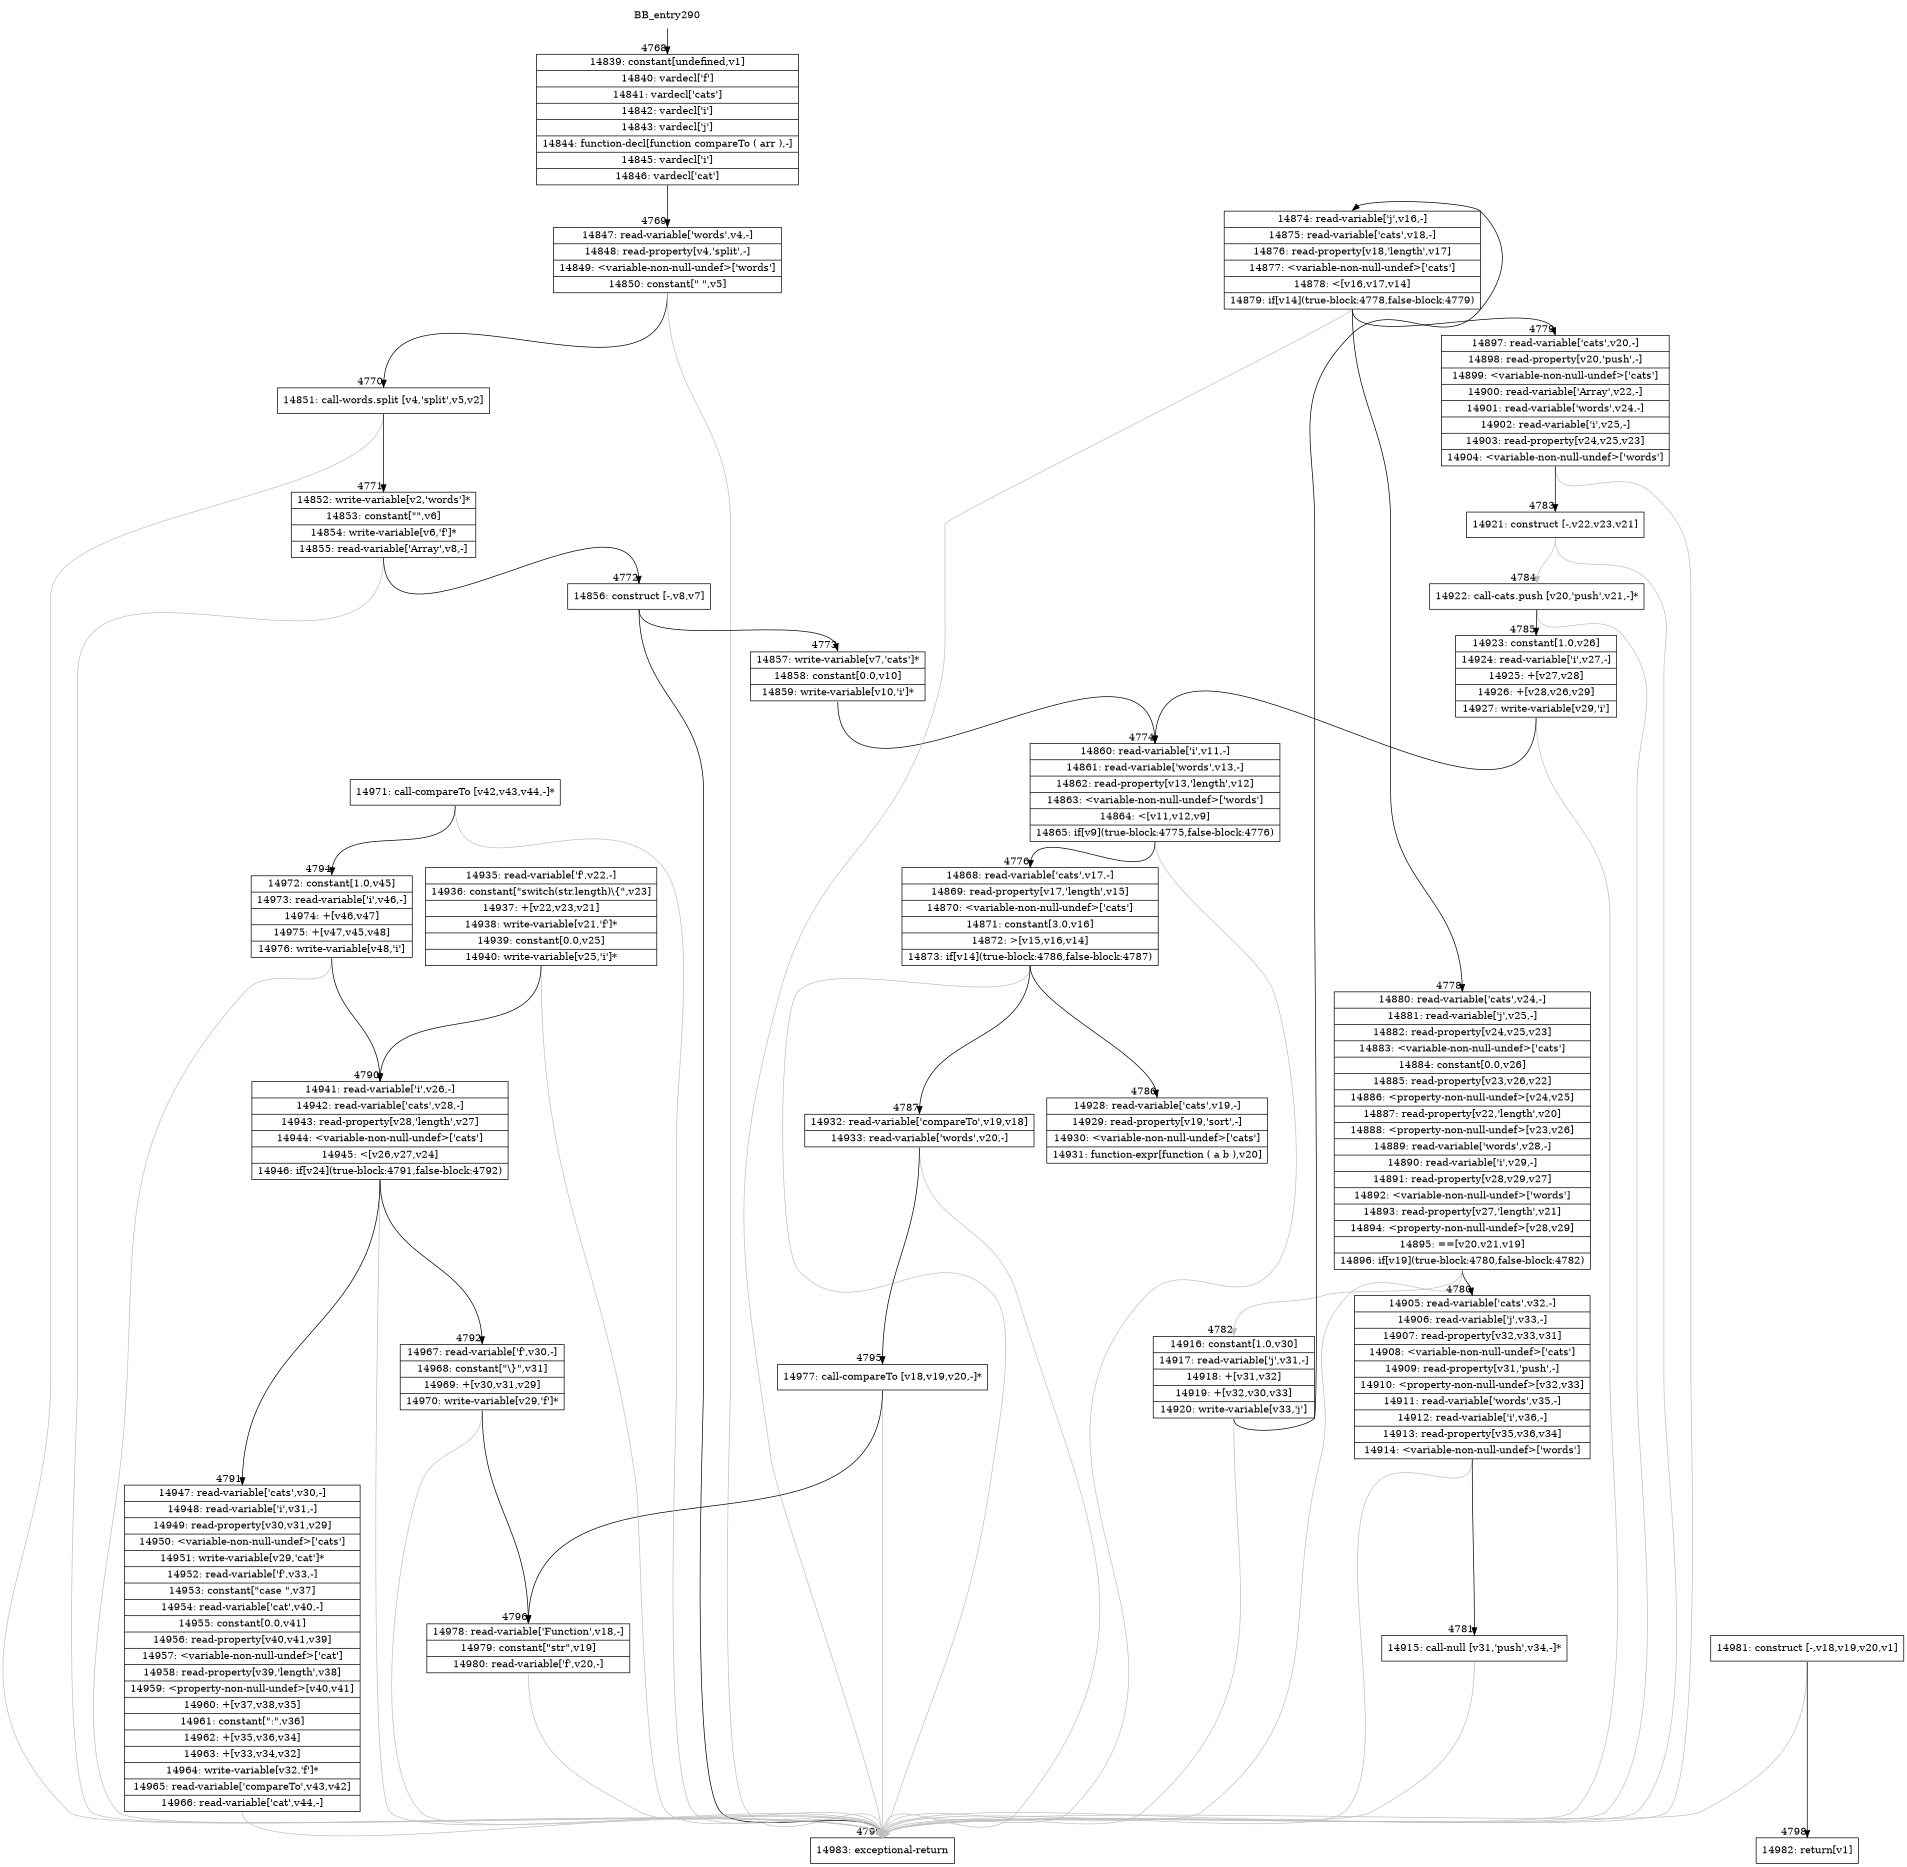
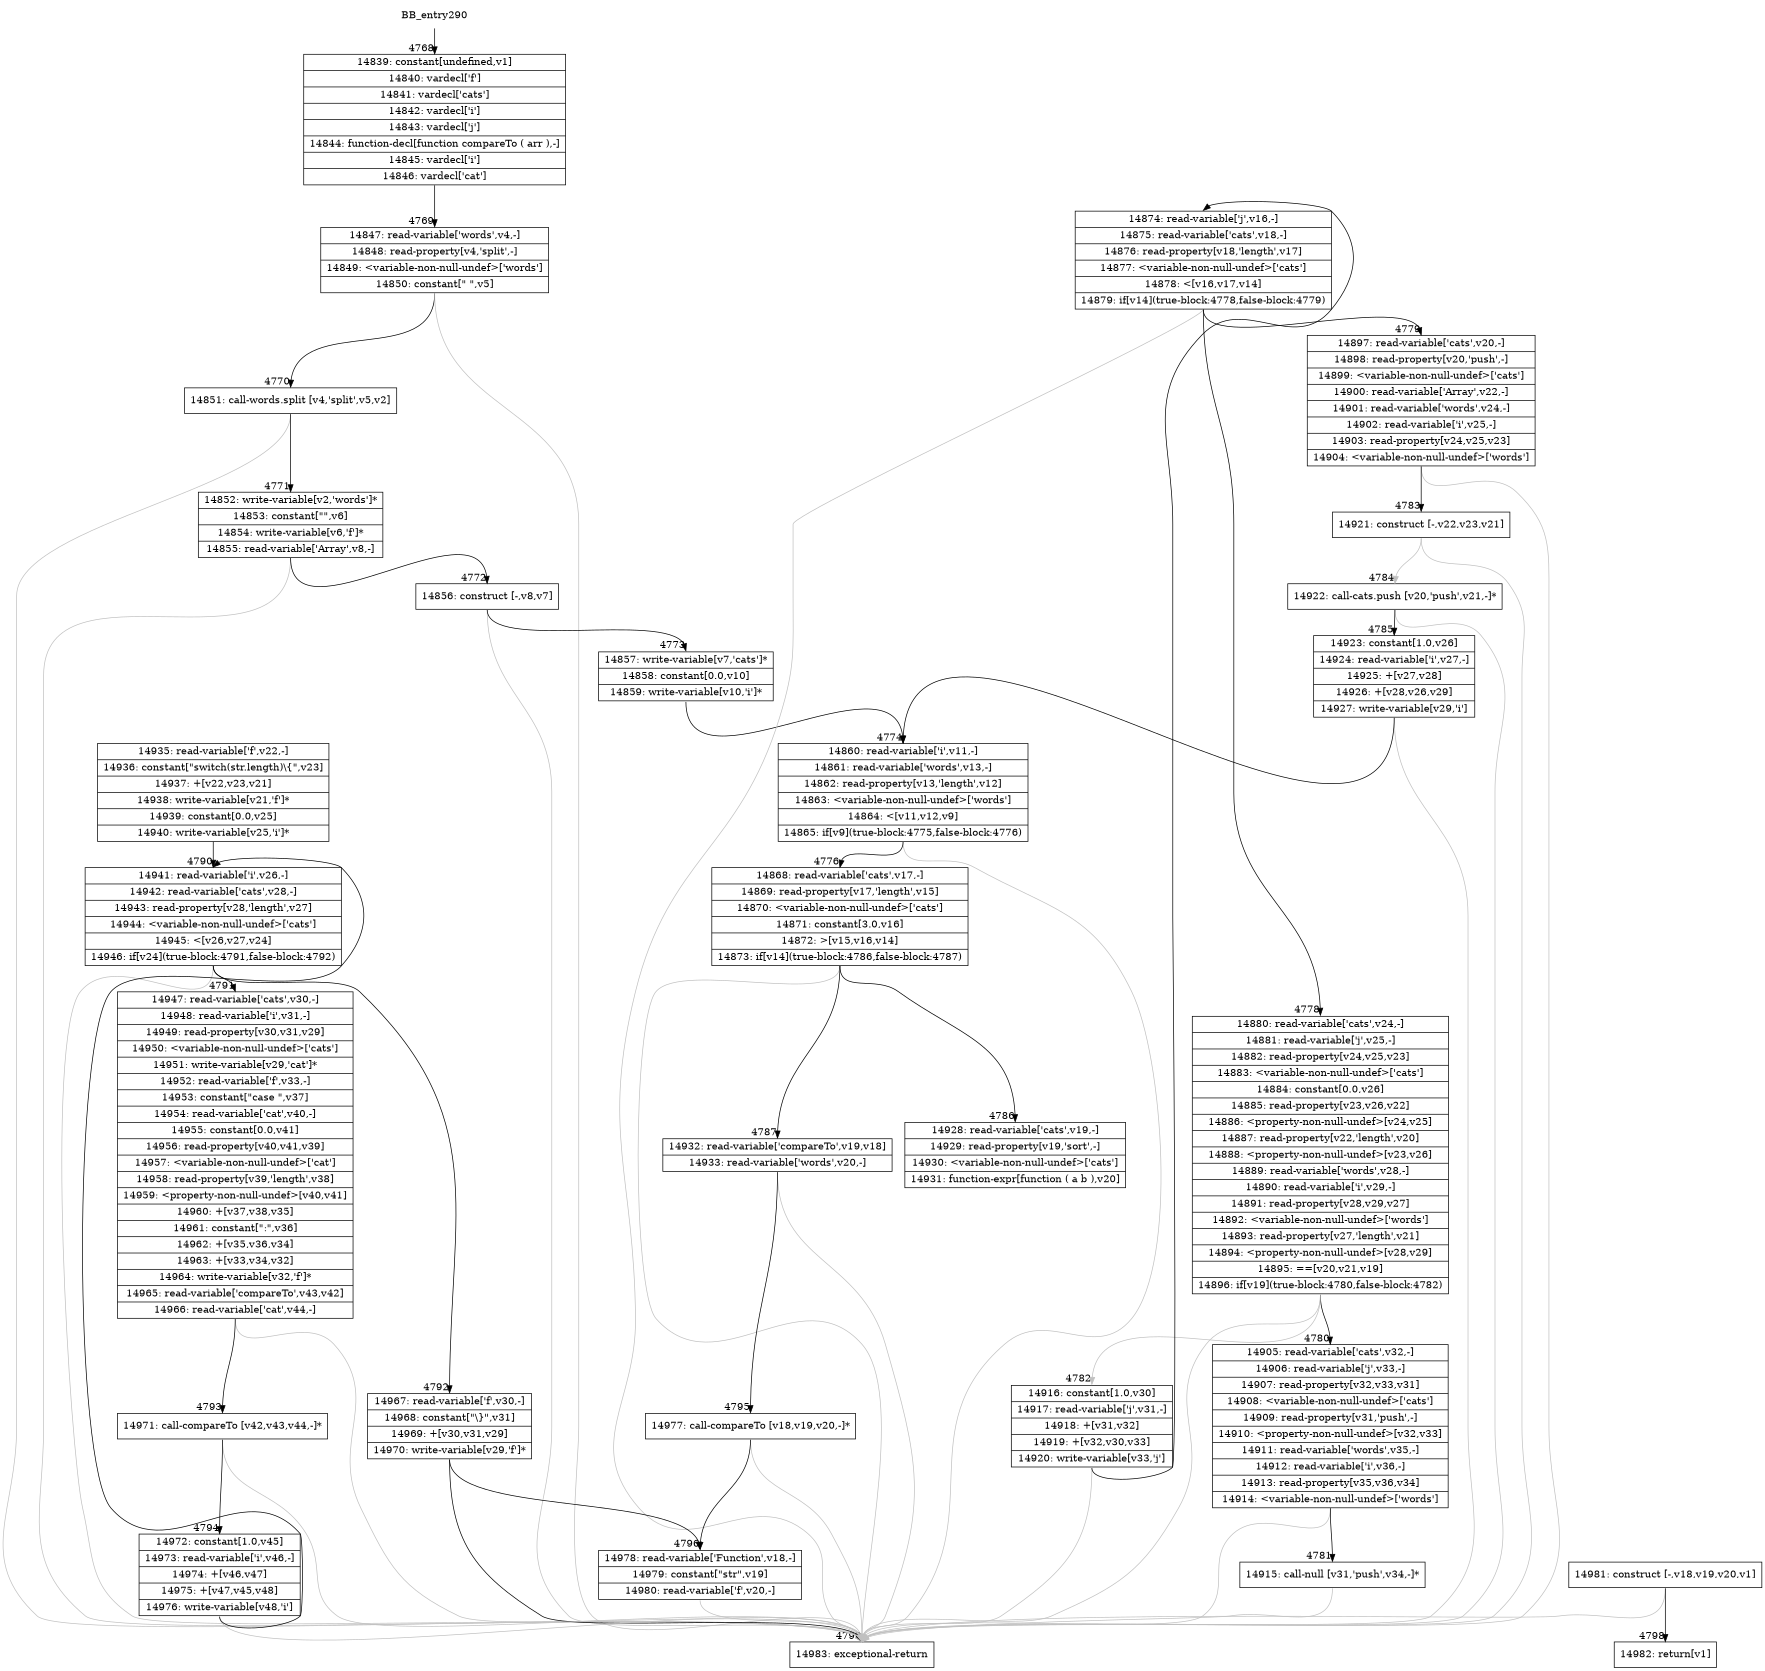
(704, 1287) -> (552, 1256)
none -> (230, 1362)
(637, 1495) -> none
(433, 1816) -> (541, 1615)
